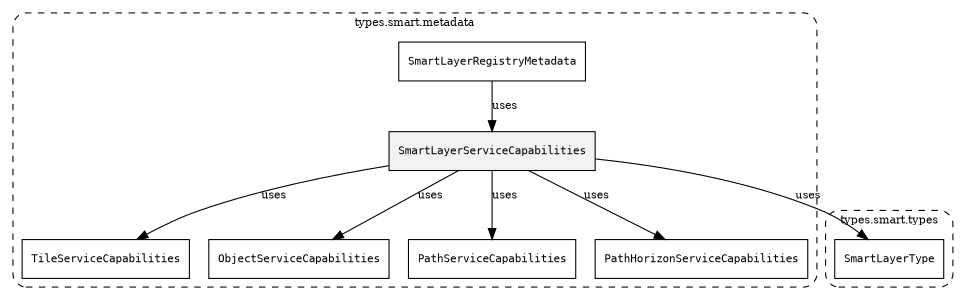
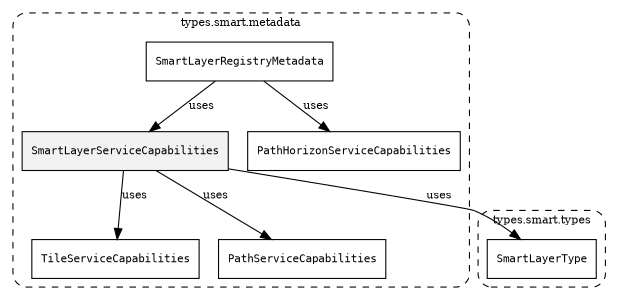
(592, 203) -> (292, 103)
(299, 259) -> none
